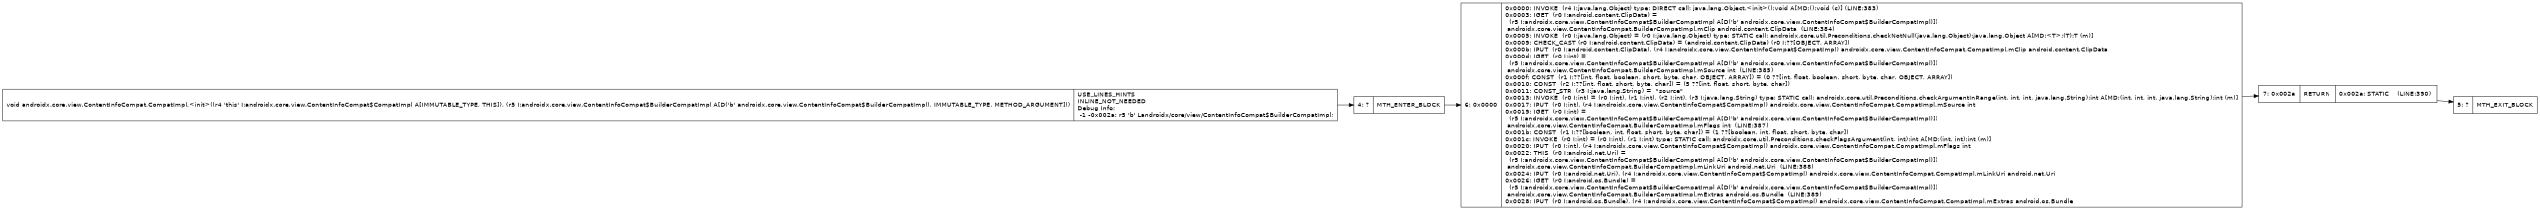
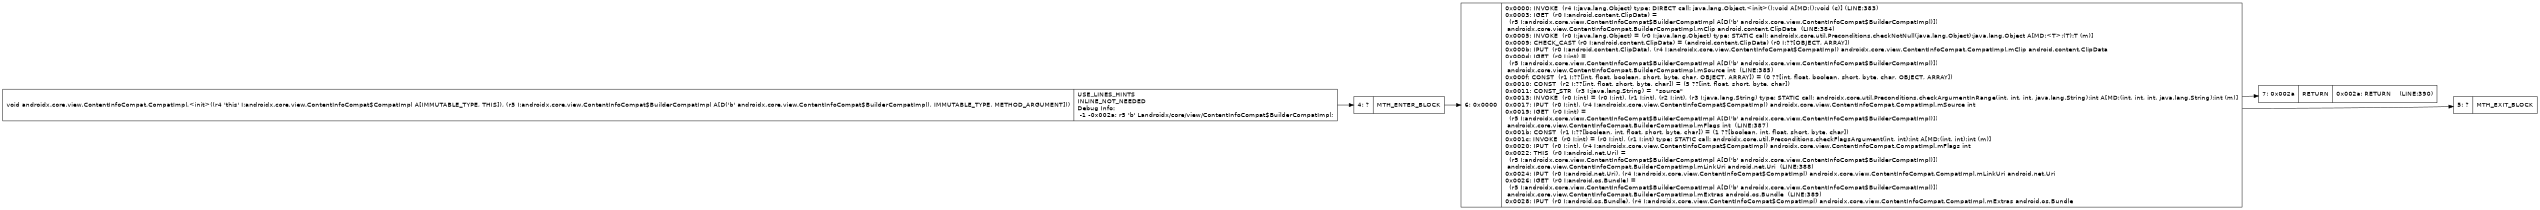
(2385, 94) -> (2385, 94)
(2443, 101) -> (2346, 108)
